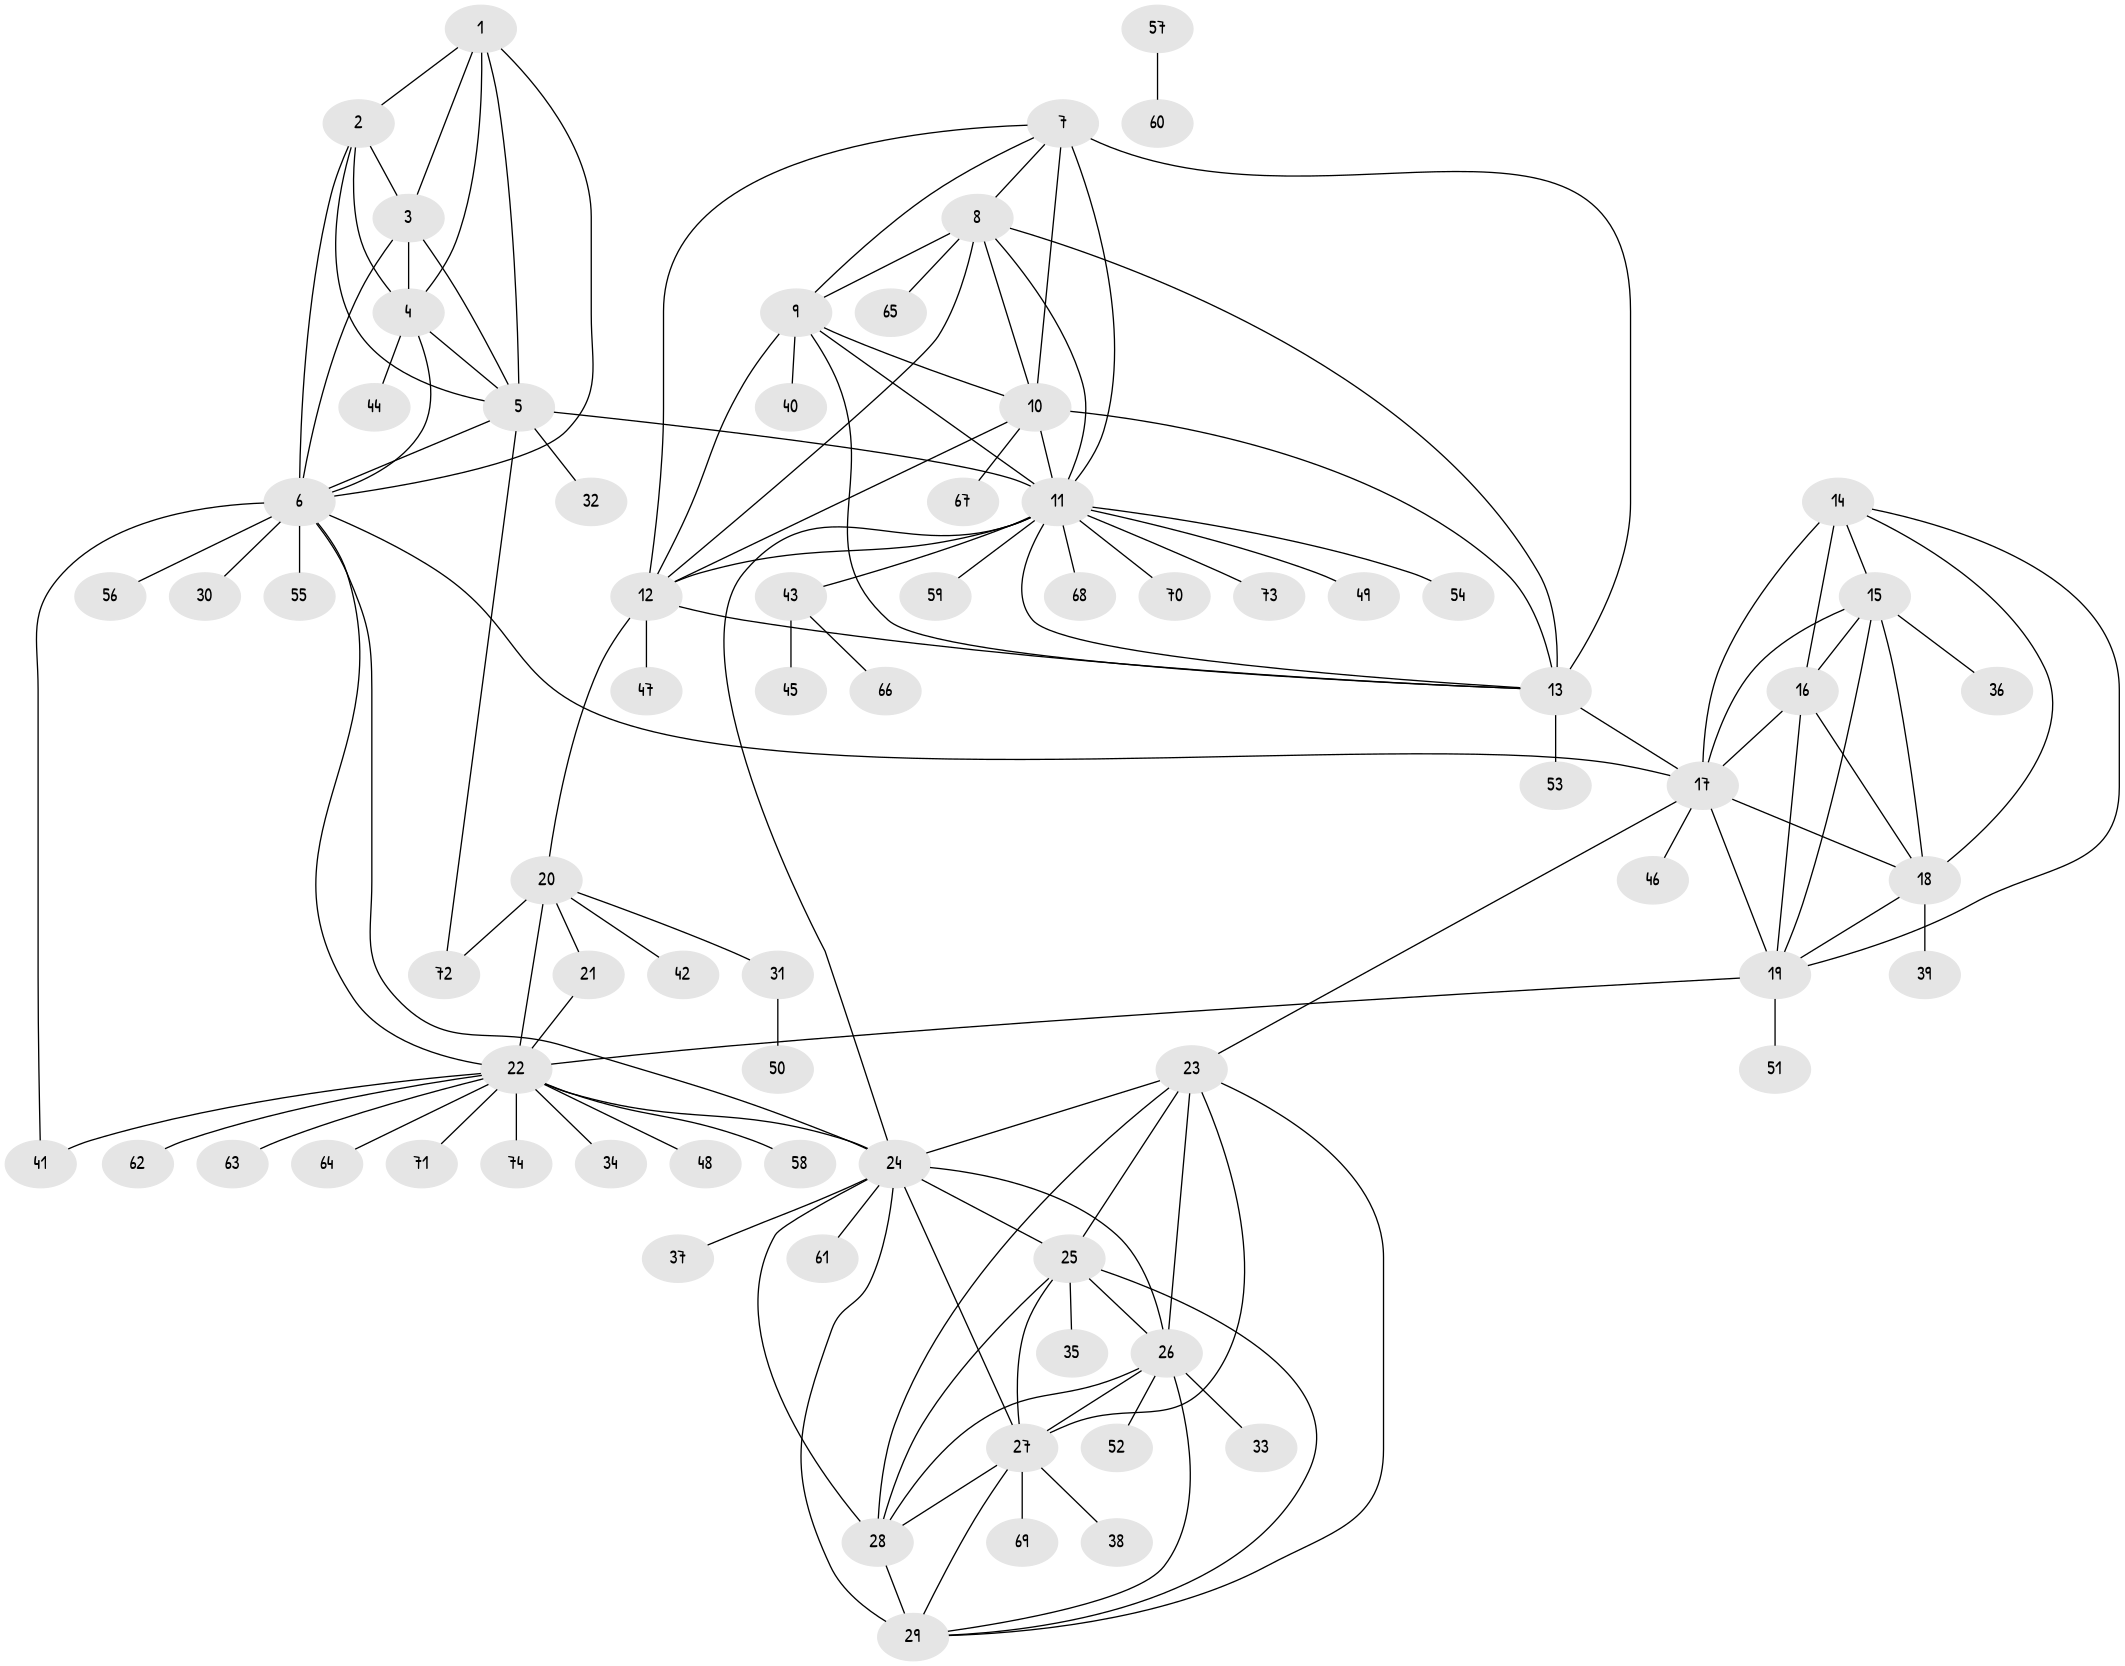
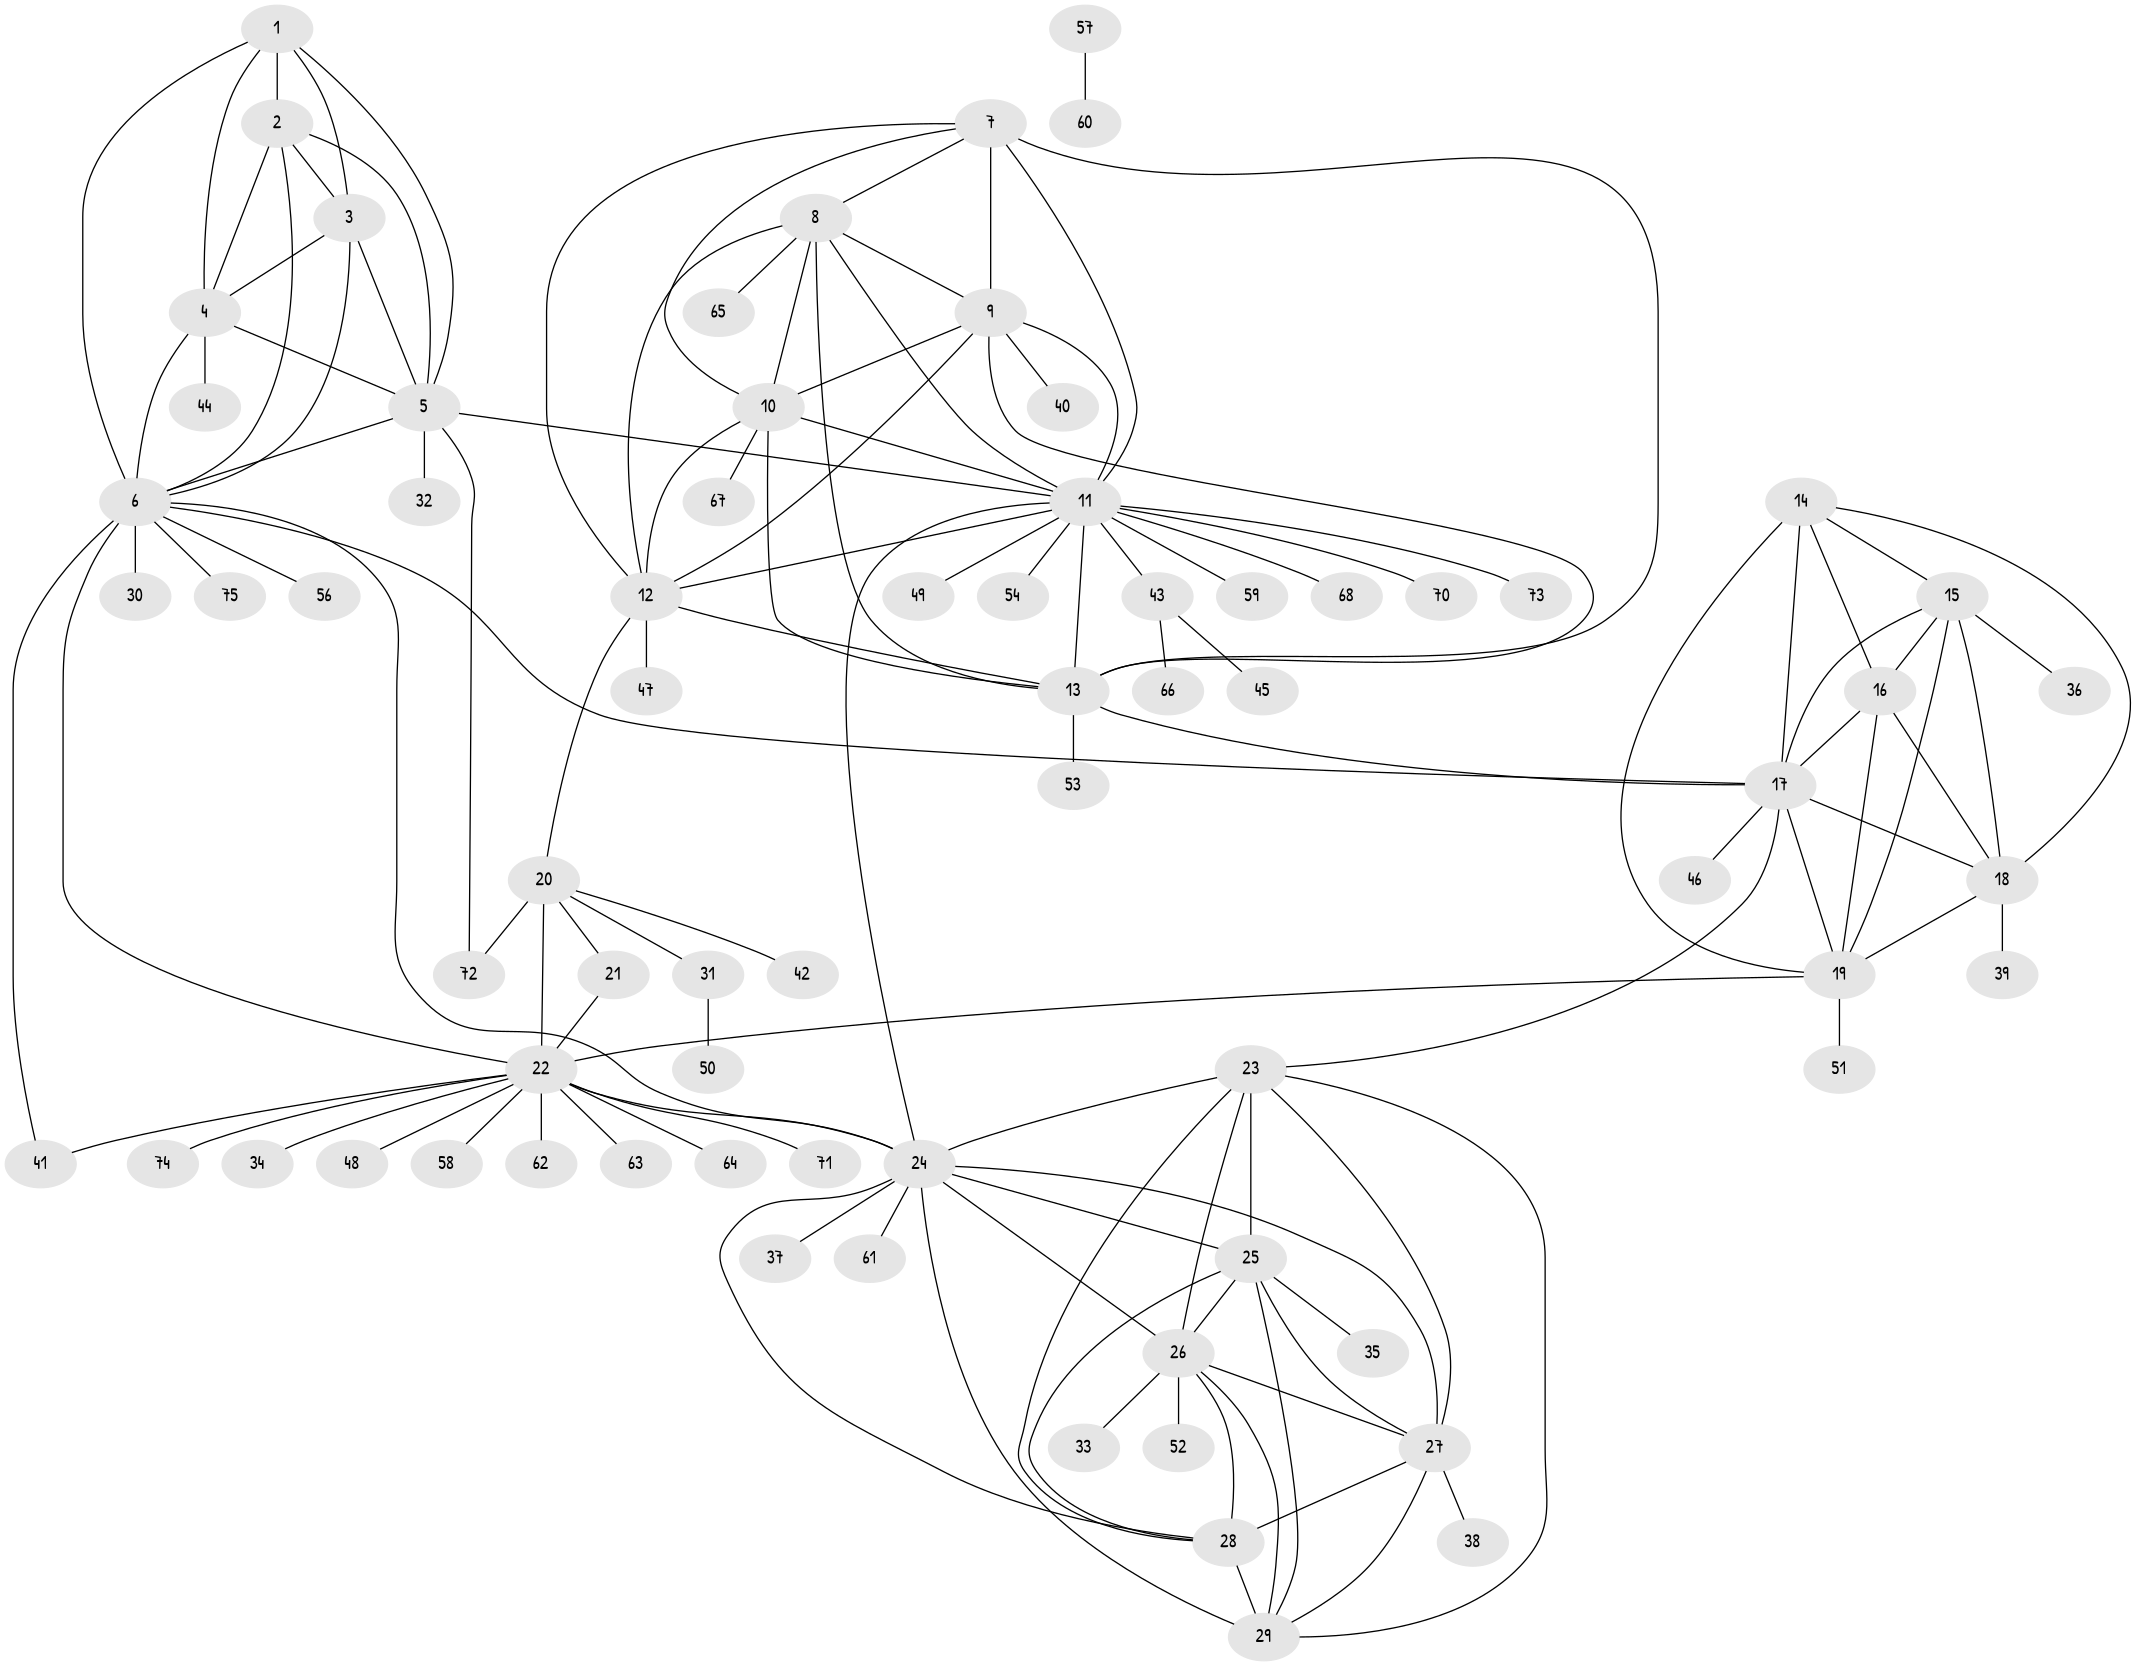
(300, 597) -> (230, 597)
(1022, 1543) -> none
